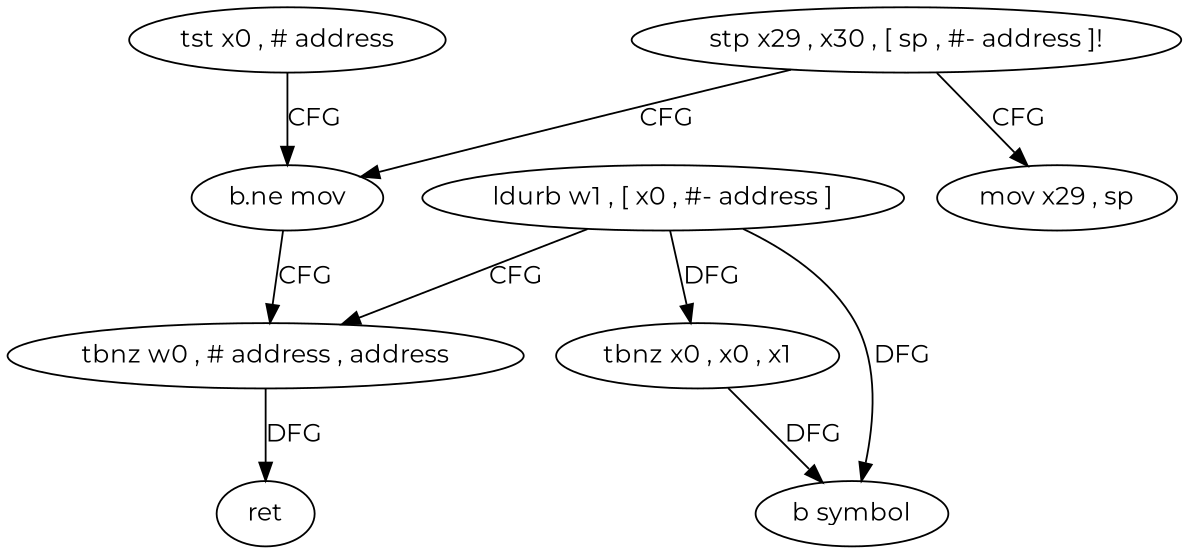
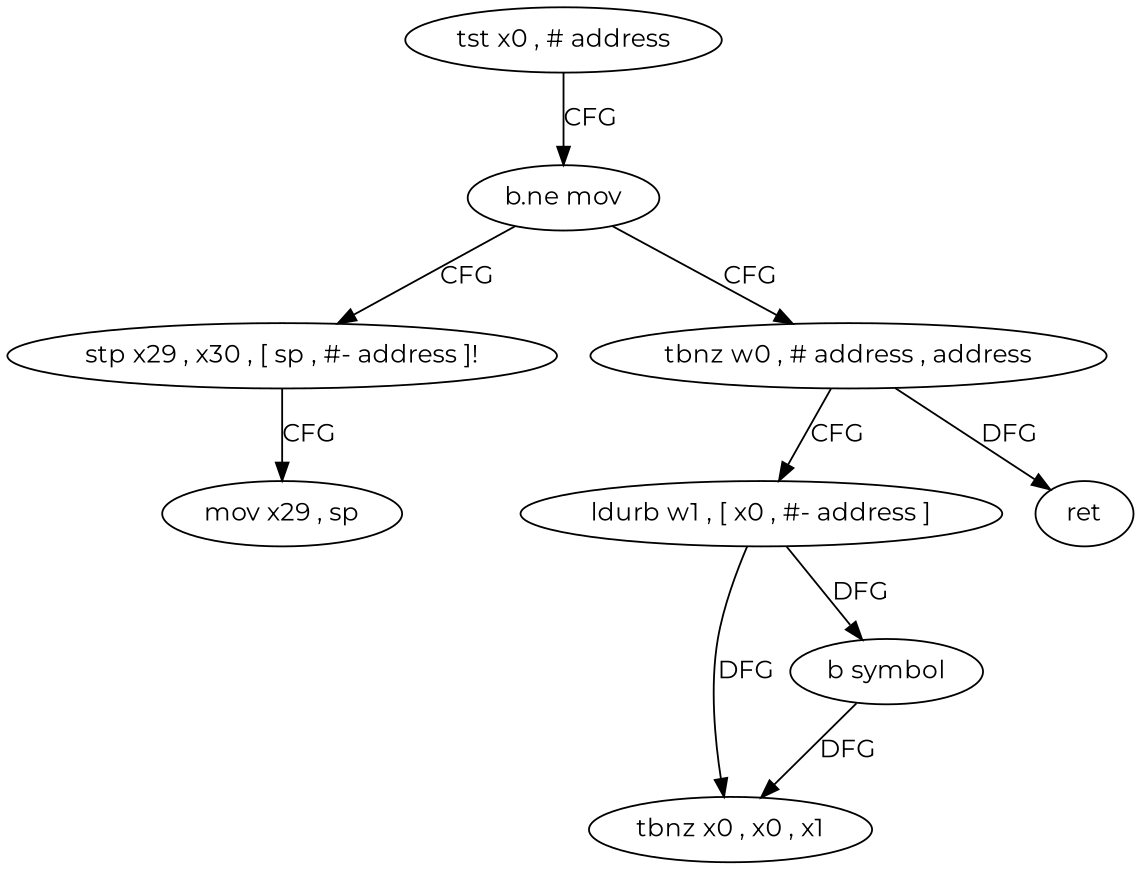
(585, 120) -> (435, 270)
(473, 273) -> (809, 427)
(769, 429) -> (815, 744)
